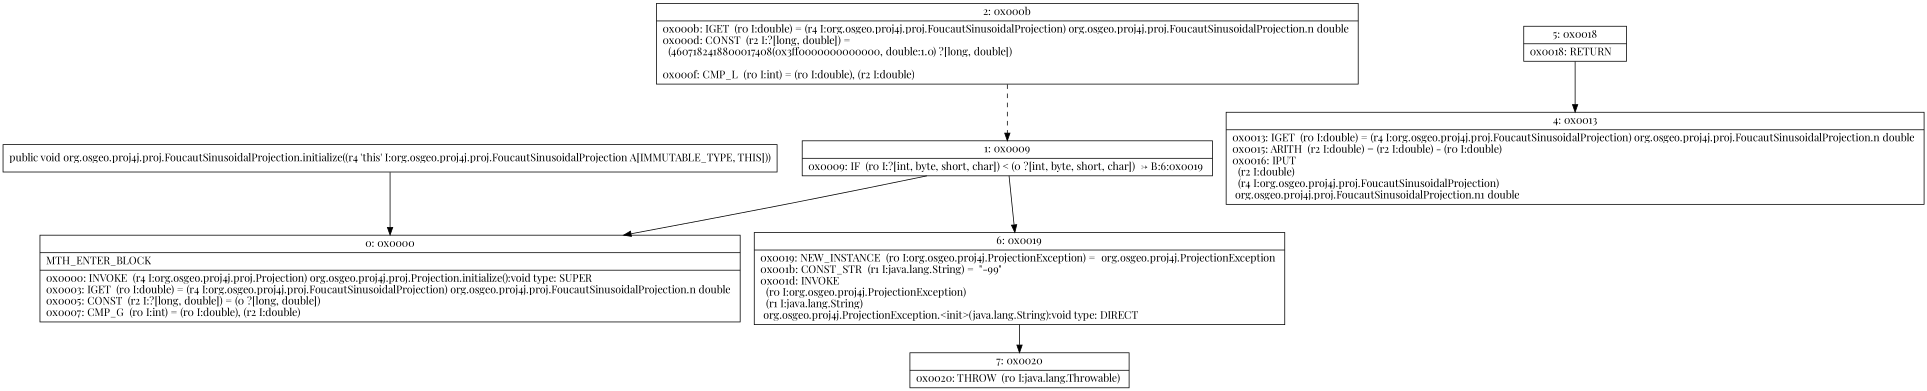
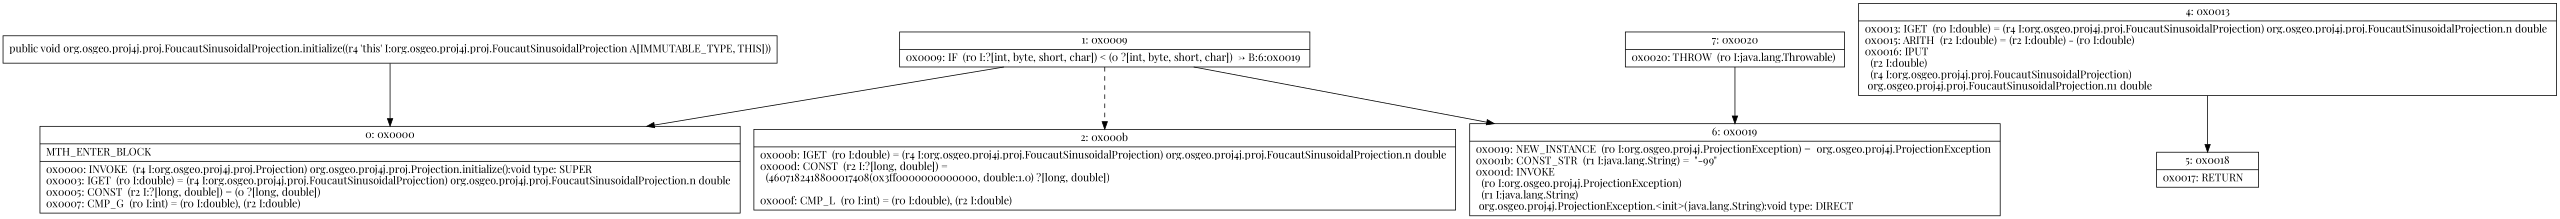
(1575, 52) -> (2208, 178)
(1575, 83) -> (2208, 120)
(1007, 109) -> (1105, 94)
(1020, 335) -> (1735, 91)
